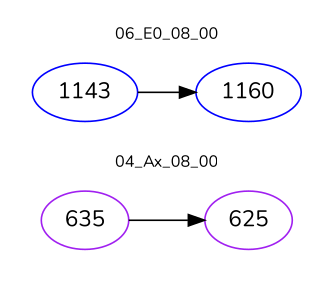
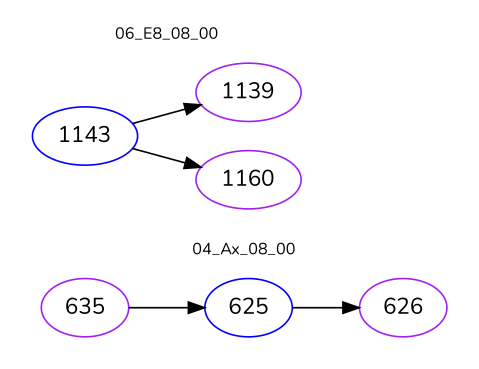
(167, 35) -> (167, 35)
none -> (249, 92)
(249, 92) -> (249, 180)
(249, 220) -> (249, 308)
none -> (403, 308)
